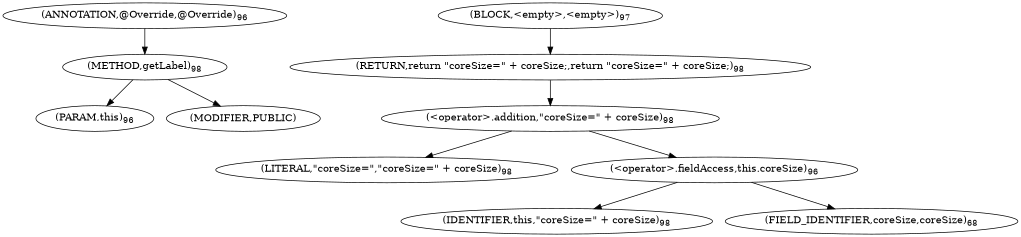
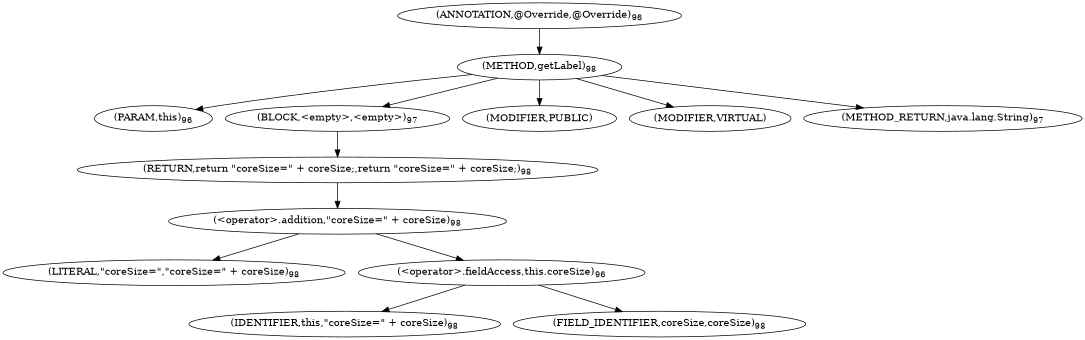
none -> (444, 92)
none -> (710, 119)
none -> (943, 119)
(973, 220) -> (761, 323)
